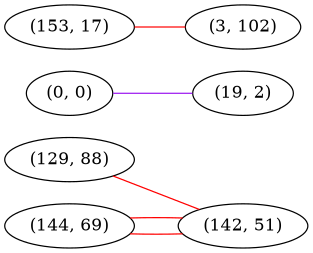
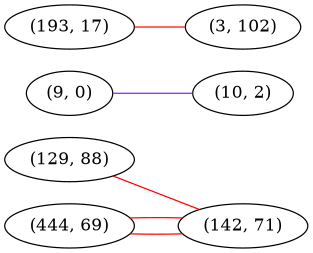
(70, 27) -> (70, 27)
(70, 93) -> (70, 93)
(243, 93) -> (243, 93)
(70, 226) -> (70, 226)
(243, 226) -> (243, 226)
